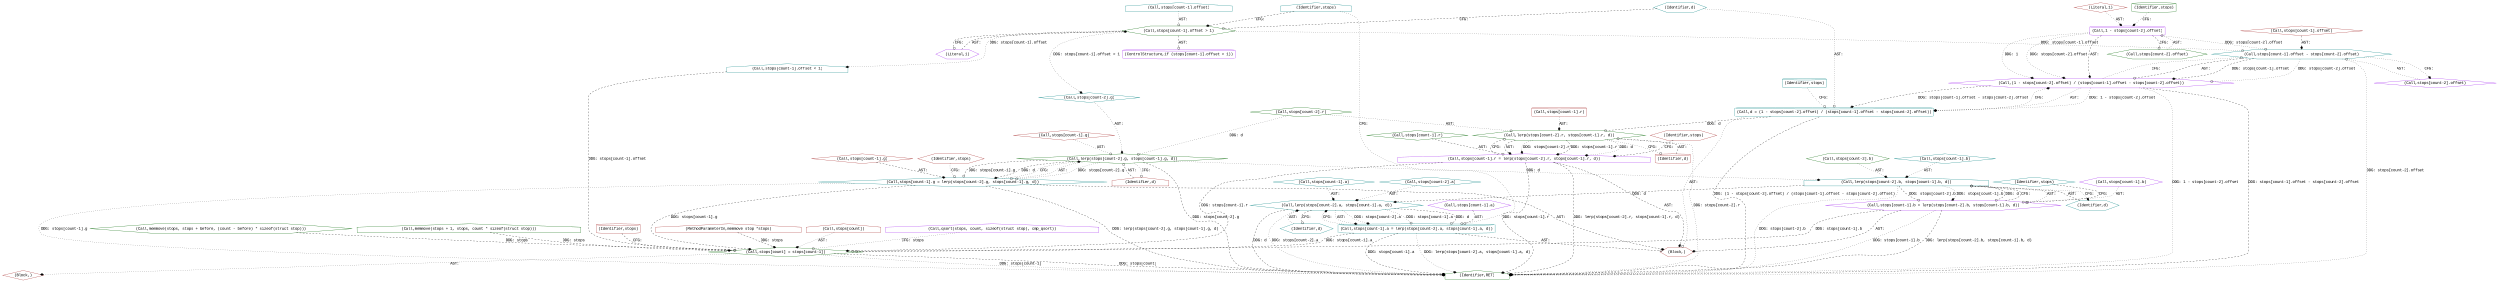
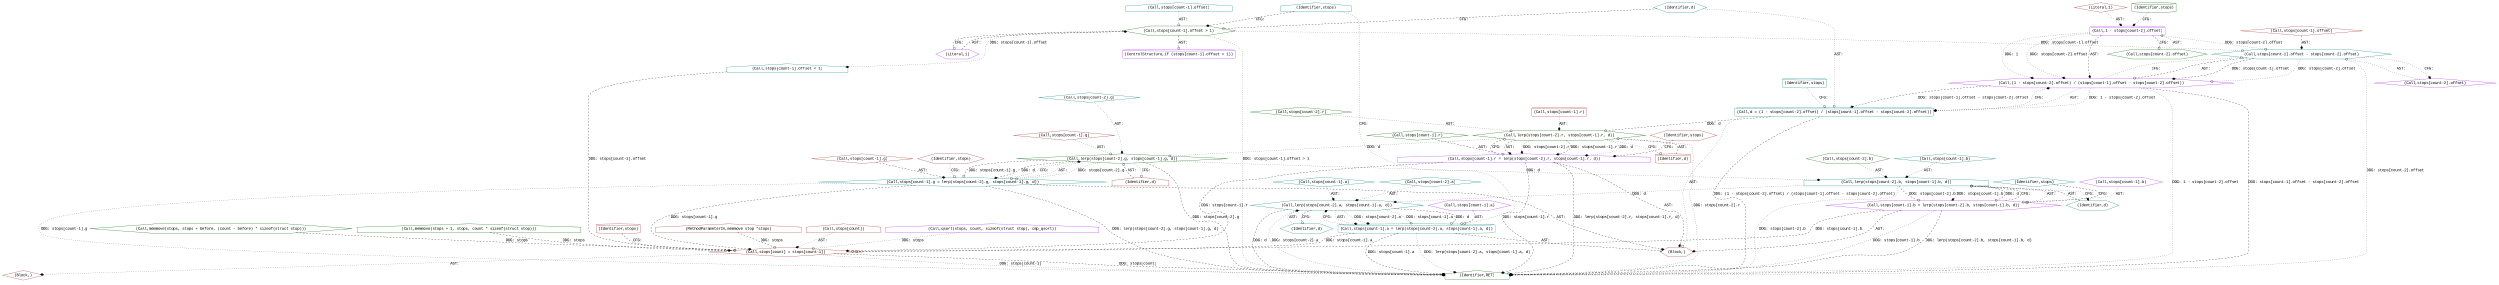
(1063, 43) -> (1243, 234)
(1214, 135) -> (1336, 147)
(1600, 193) -> (1600, 193)
(756, 240) -> (756, 240)
(913, 240) -> (913, 240)
(786, 252) -> (786, 252)
